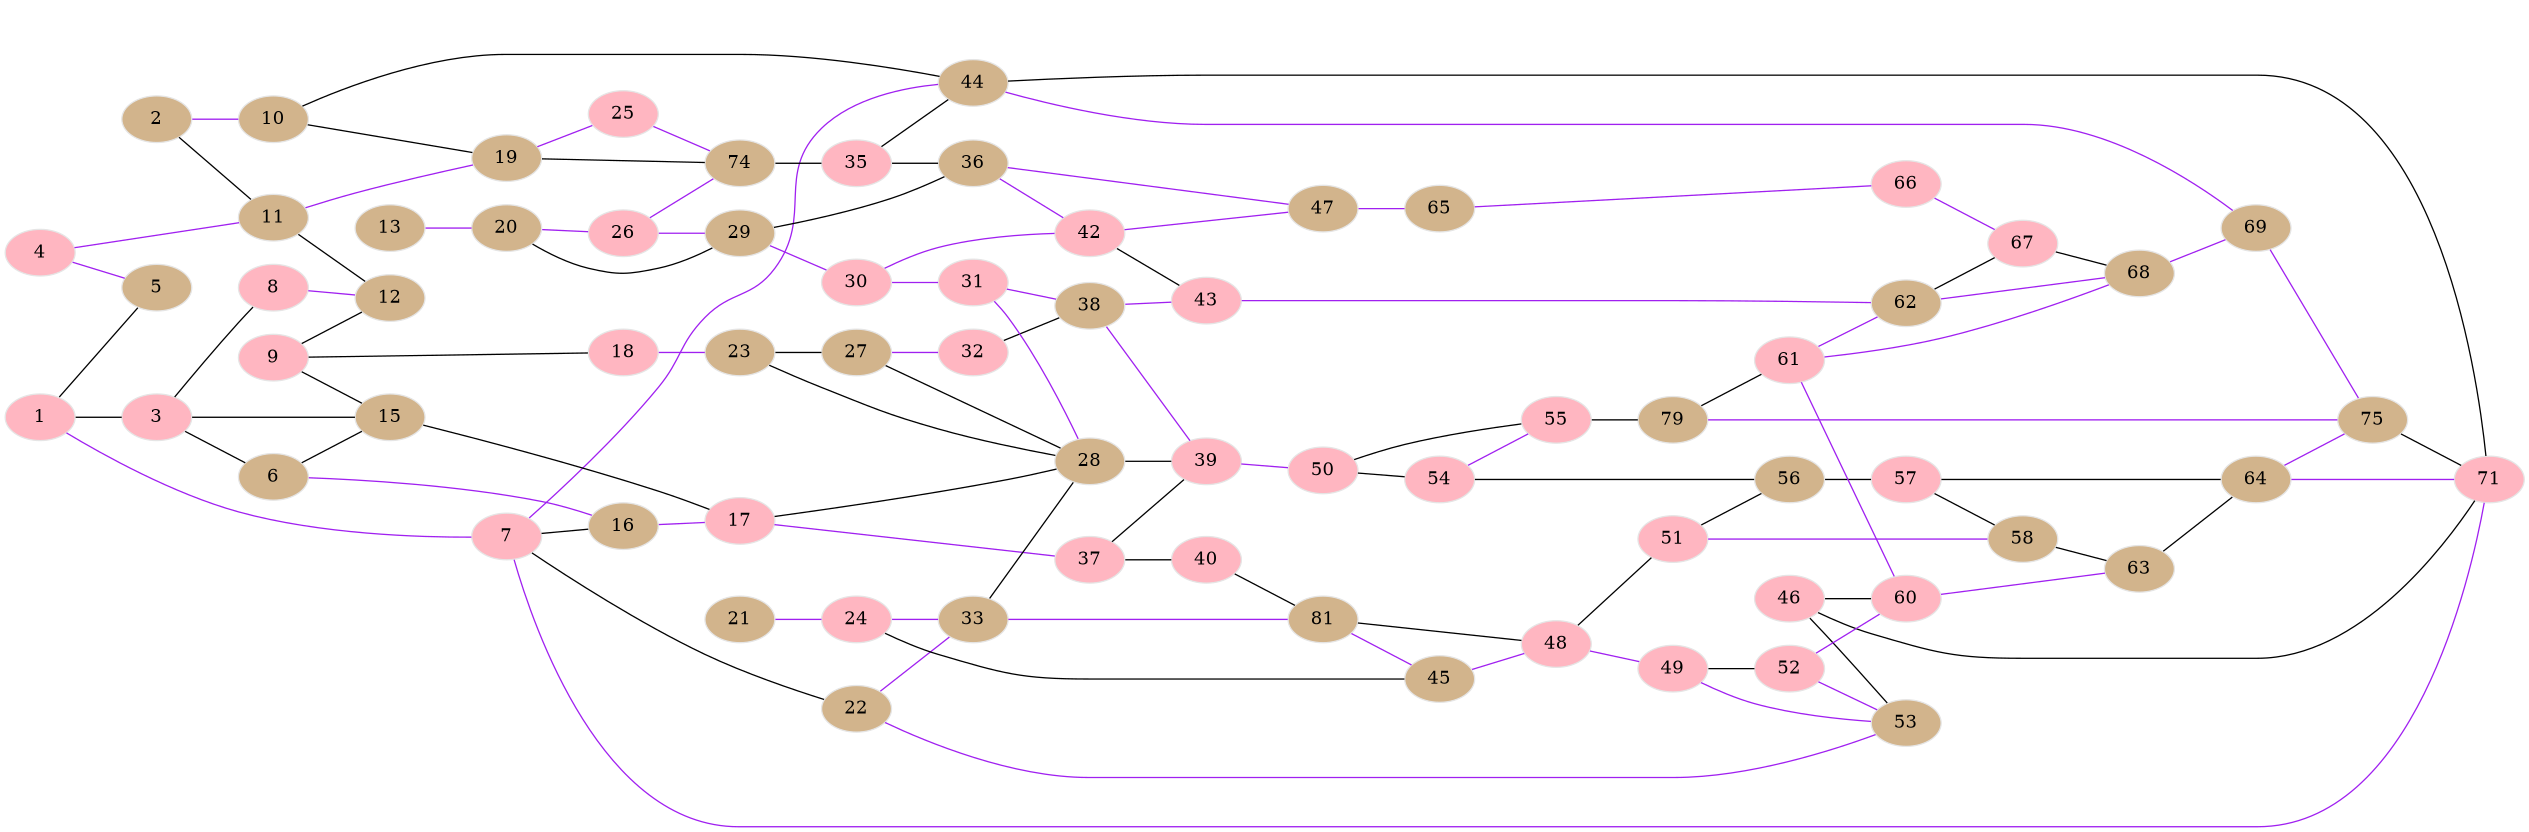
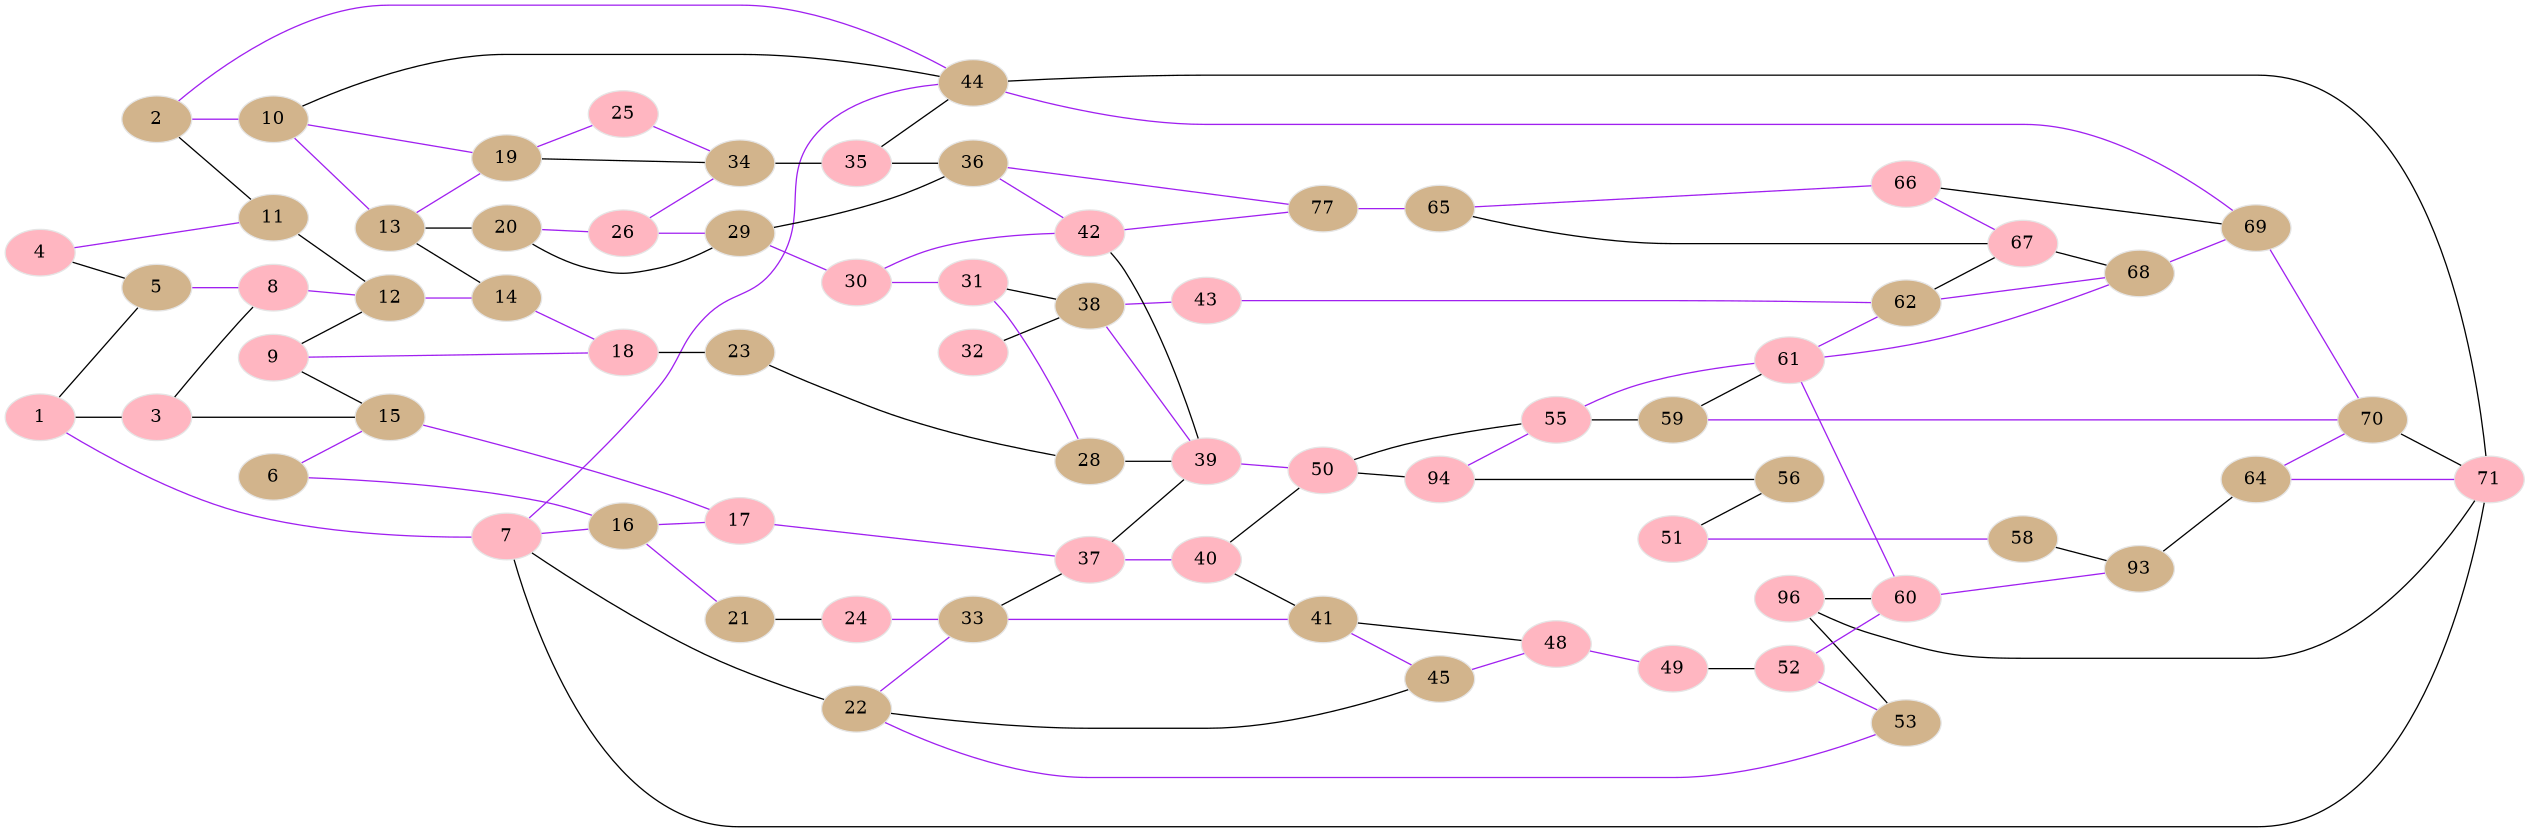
none -> (555, 5)
(390, 139) -> (390, 139)
(740, 163) -> (740, 163)
none -> (332, 174)
(389, 184) -> (448, 193)
none -> (2081, 206)
(1323, 209) -> (1323, 209)
(449, 228) -> (449, 228)
none -> (1729, 244)
(1148, 267) -> (1162, 342)
(99, 270) -> (99, 270)
none -> (215, 288)
(1031, 294) -> (1031, 294)
none -> (507, 298)
(690, 352) -> (690, 352)
(857, 352) -> none
(448, 355) -> (448, 355)
none -> (1668, 377)
(1673, 420) -> (1673, 420)
(2373, 420) -> (2373, 420)
(215, 447) -> none
(332, 447) -> (332, 447)
(567, 464) -> (567, 464)
(1440, 479) -> (1440, 479)
(1906, 479) -> none
(916, 495) -> none
none -> (1265, 515)
(565, 531) -> (565, 531)
(1031, 540) -> (1032, 590)
(1148, 560) -> (1148, 560)
(2139, 569) -> (2139, 569)
none -> (682, 573)
(1615, 591) -> none
(1790, 599) -> (1790, 599)
(798, 619) -> (798, 619)
(1323, 619) -> (1323, 619)
(1141, 679) -> (1151, 728)
(1784, 710) -> none
(1525, 827) -> (1525, 827)
